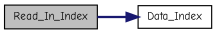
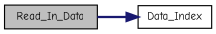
(51, 17) -> (51, 17)
